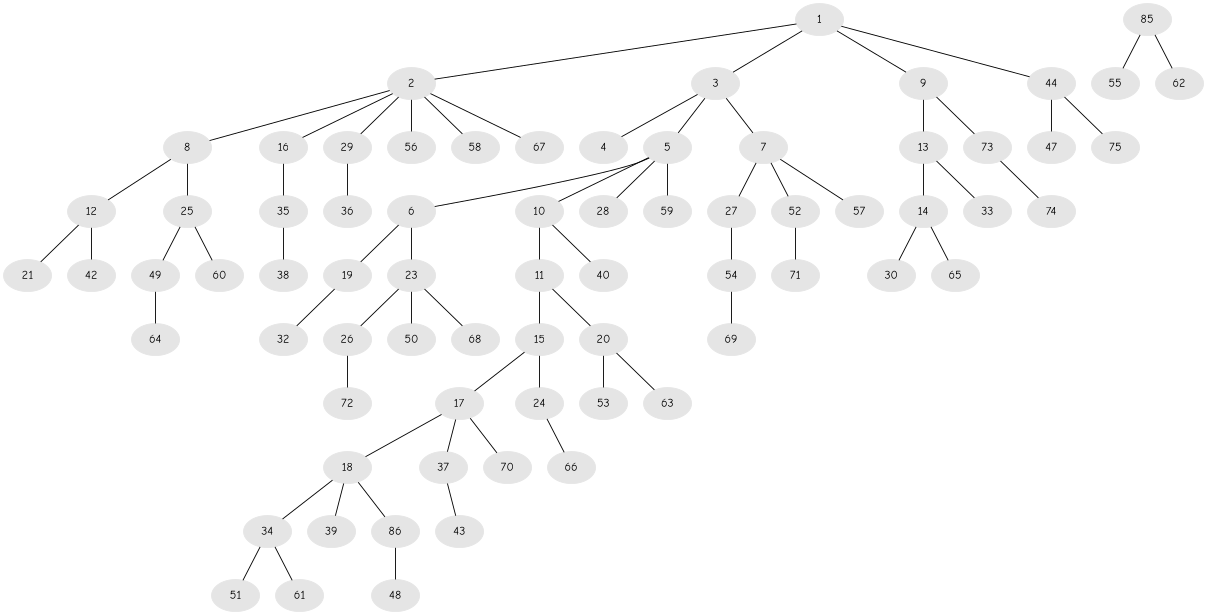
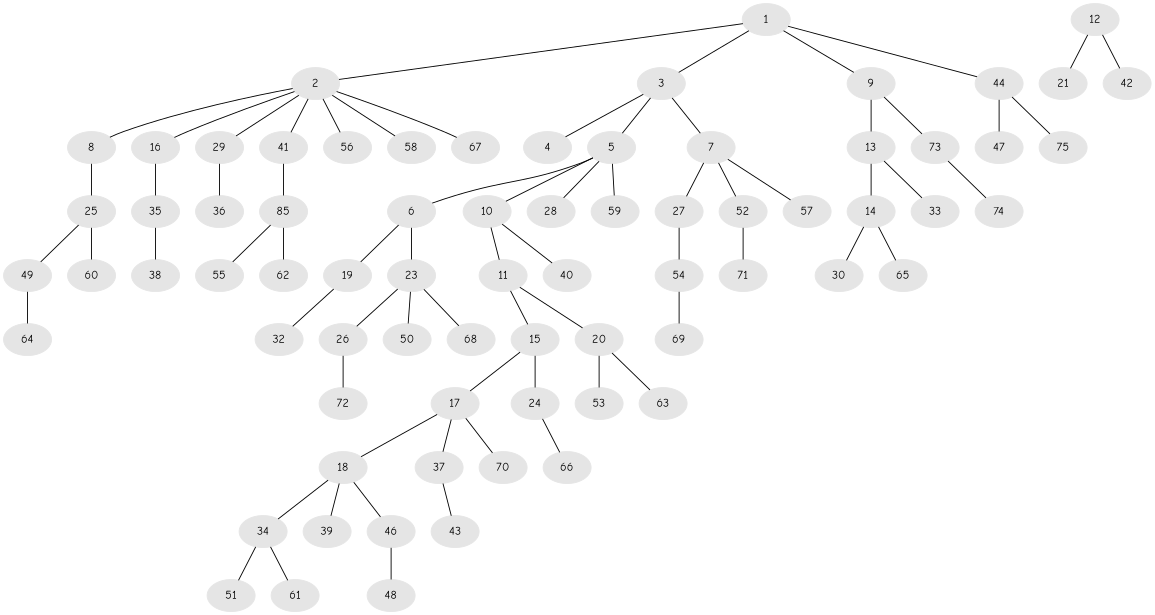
none -> (284, 148)
(139, 180) -> none
(396, 532) -> (391, 532)
